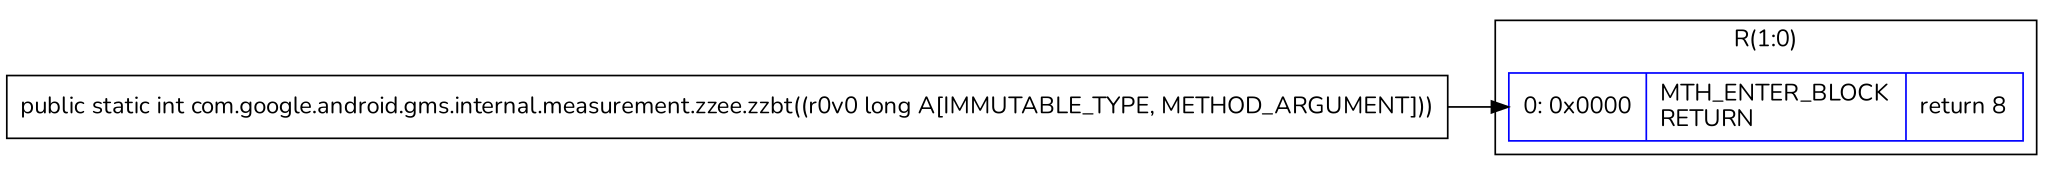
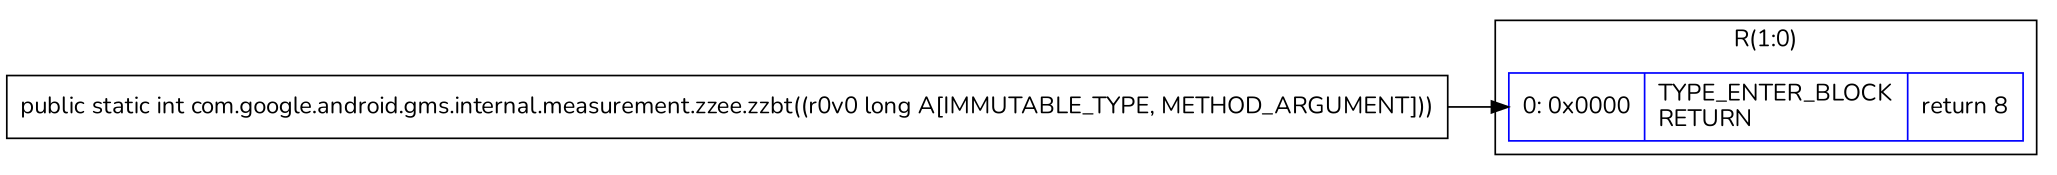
(1775, 93) -> (1776, 93)
